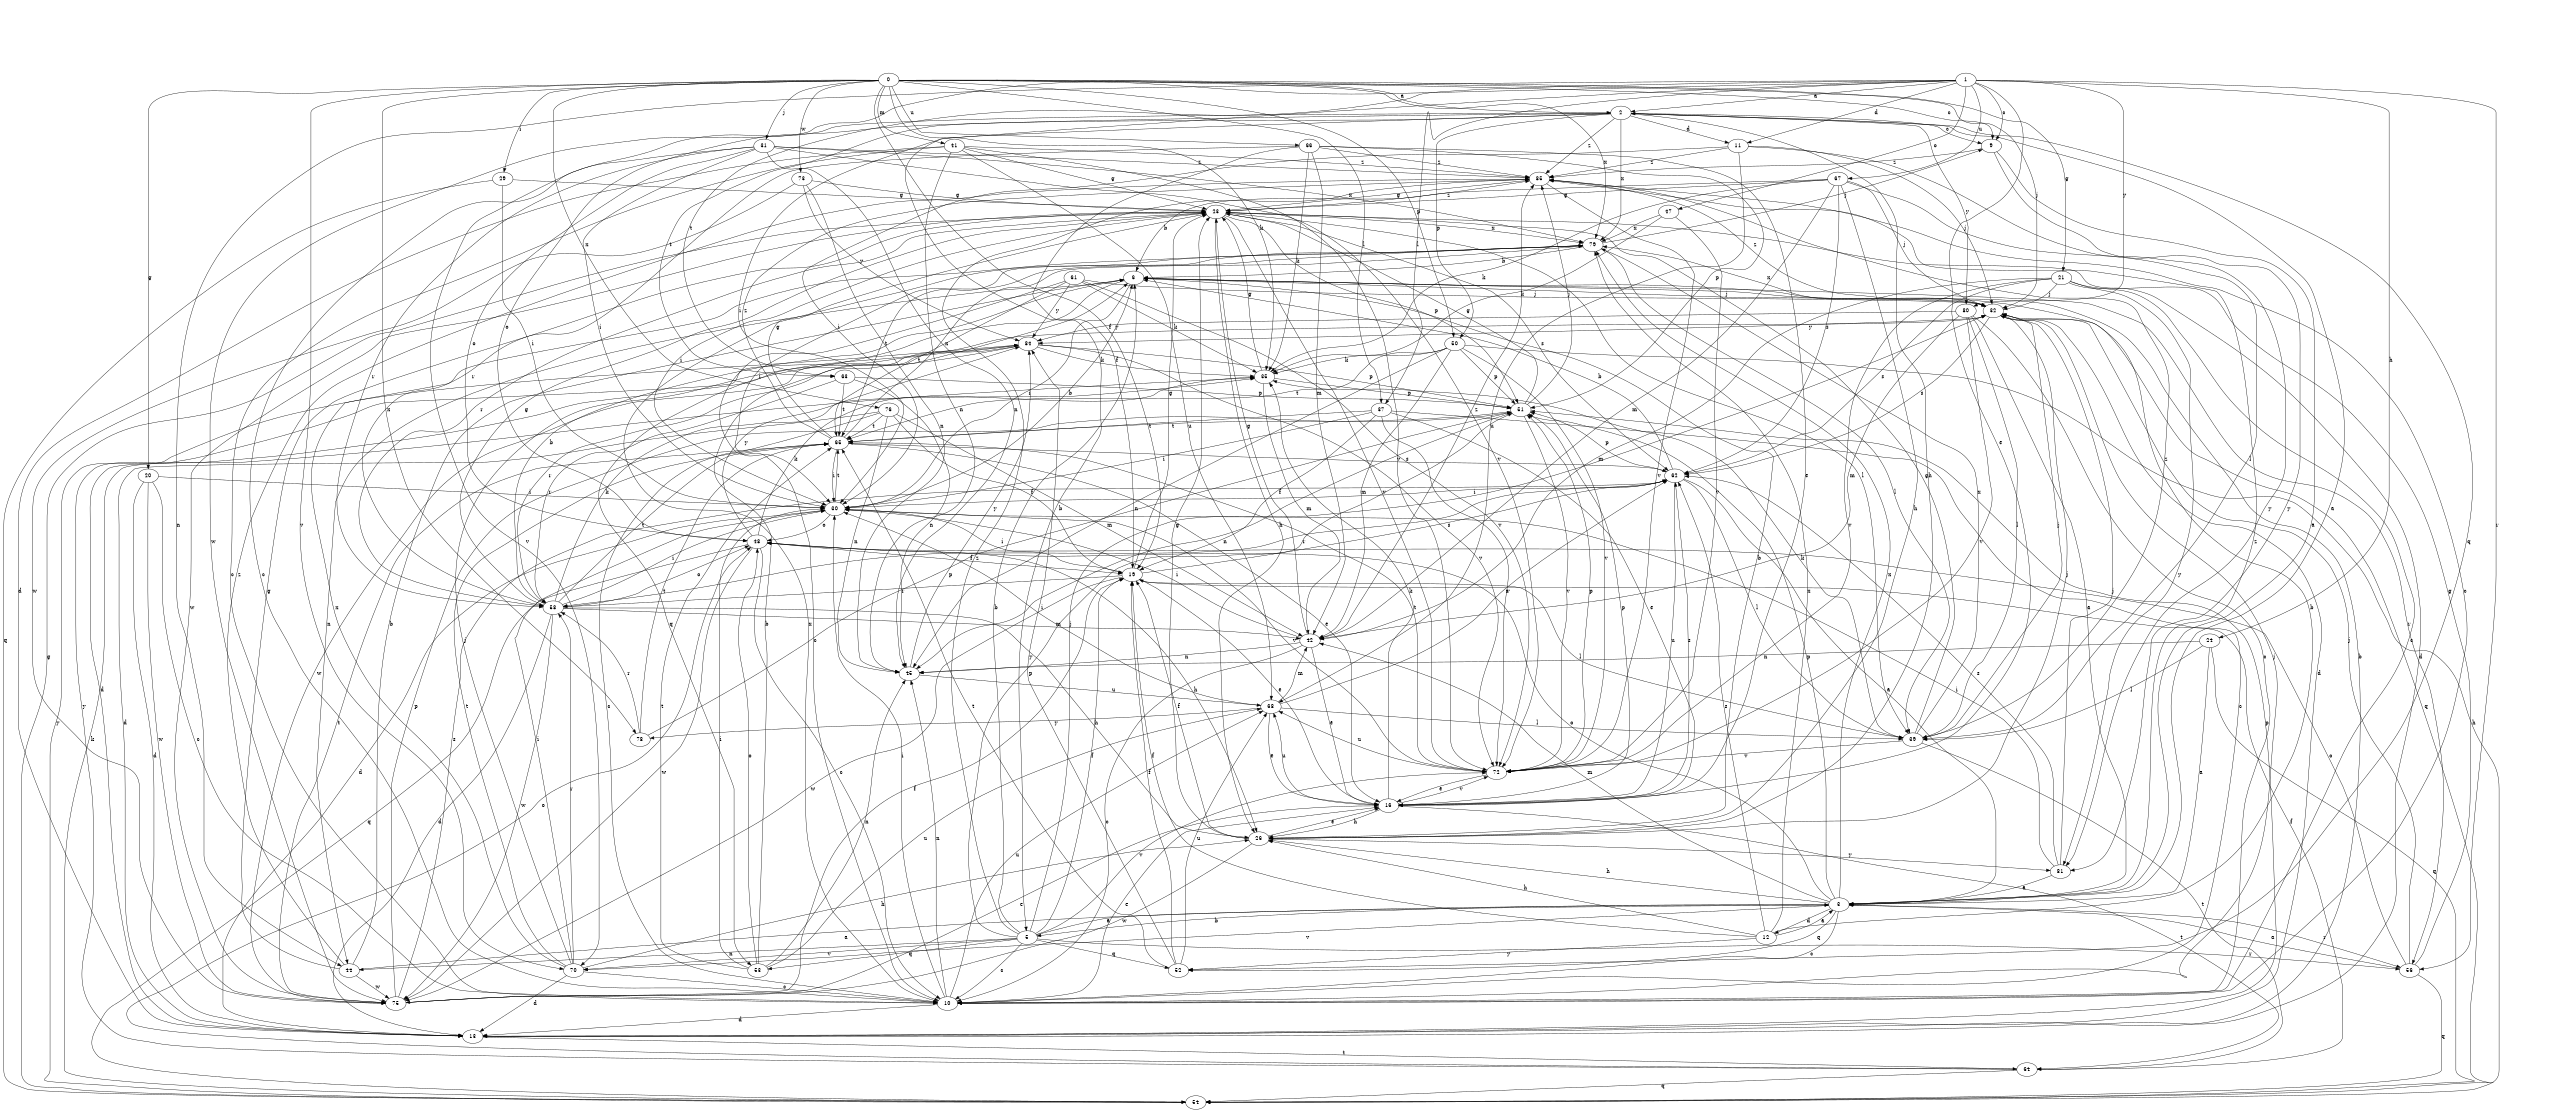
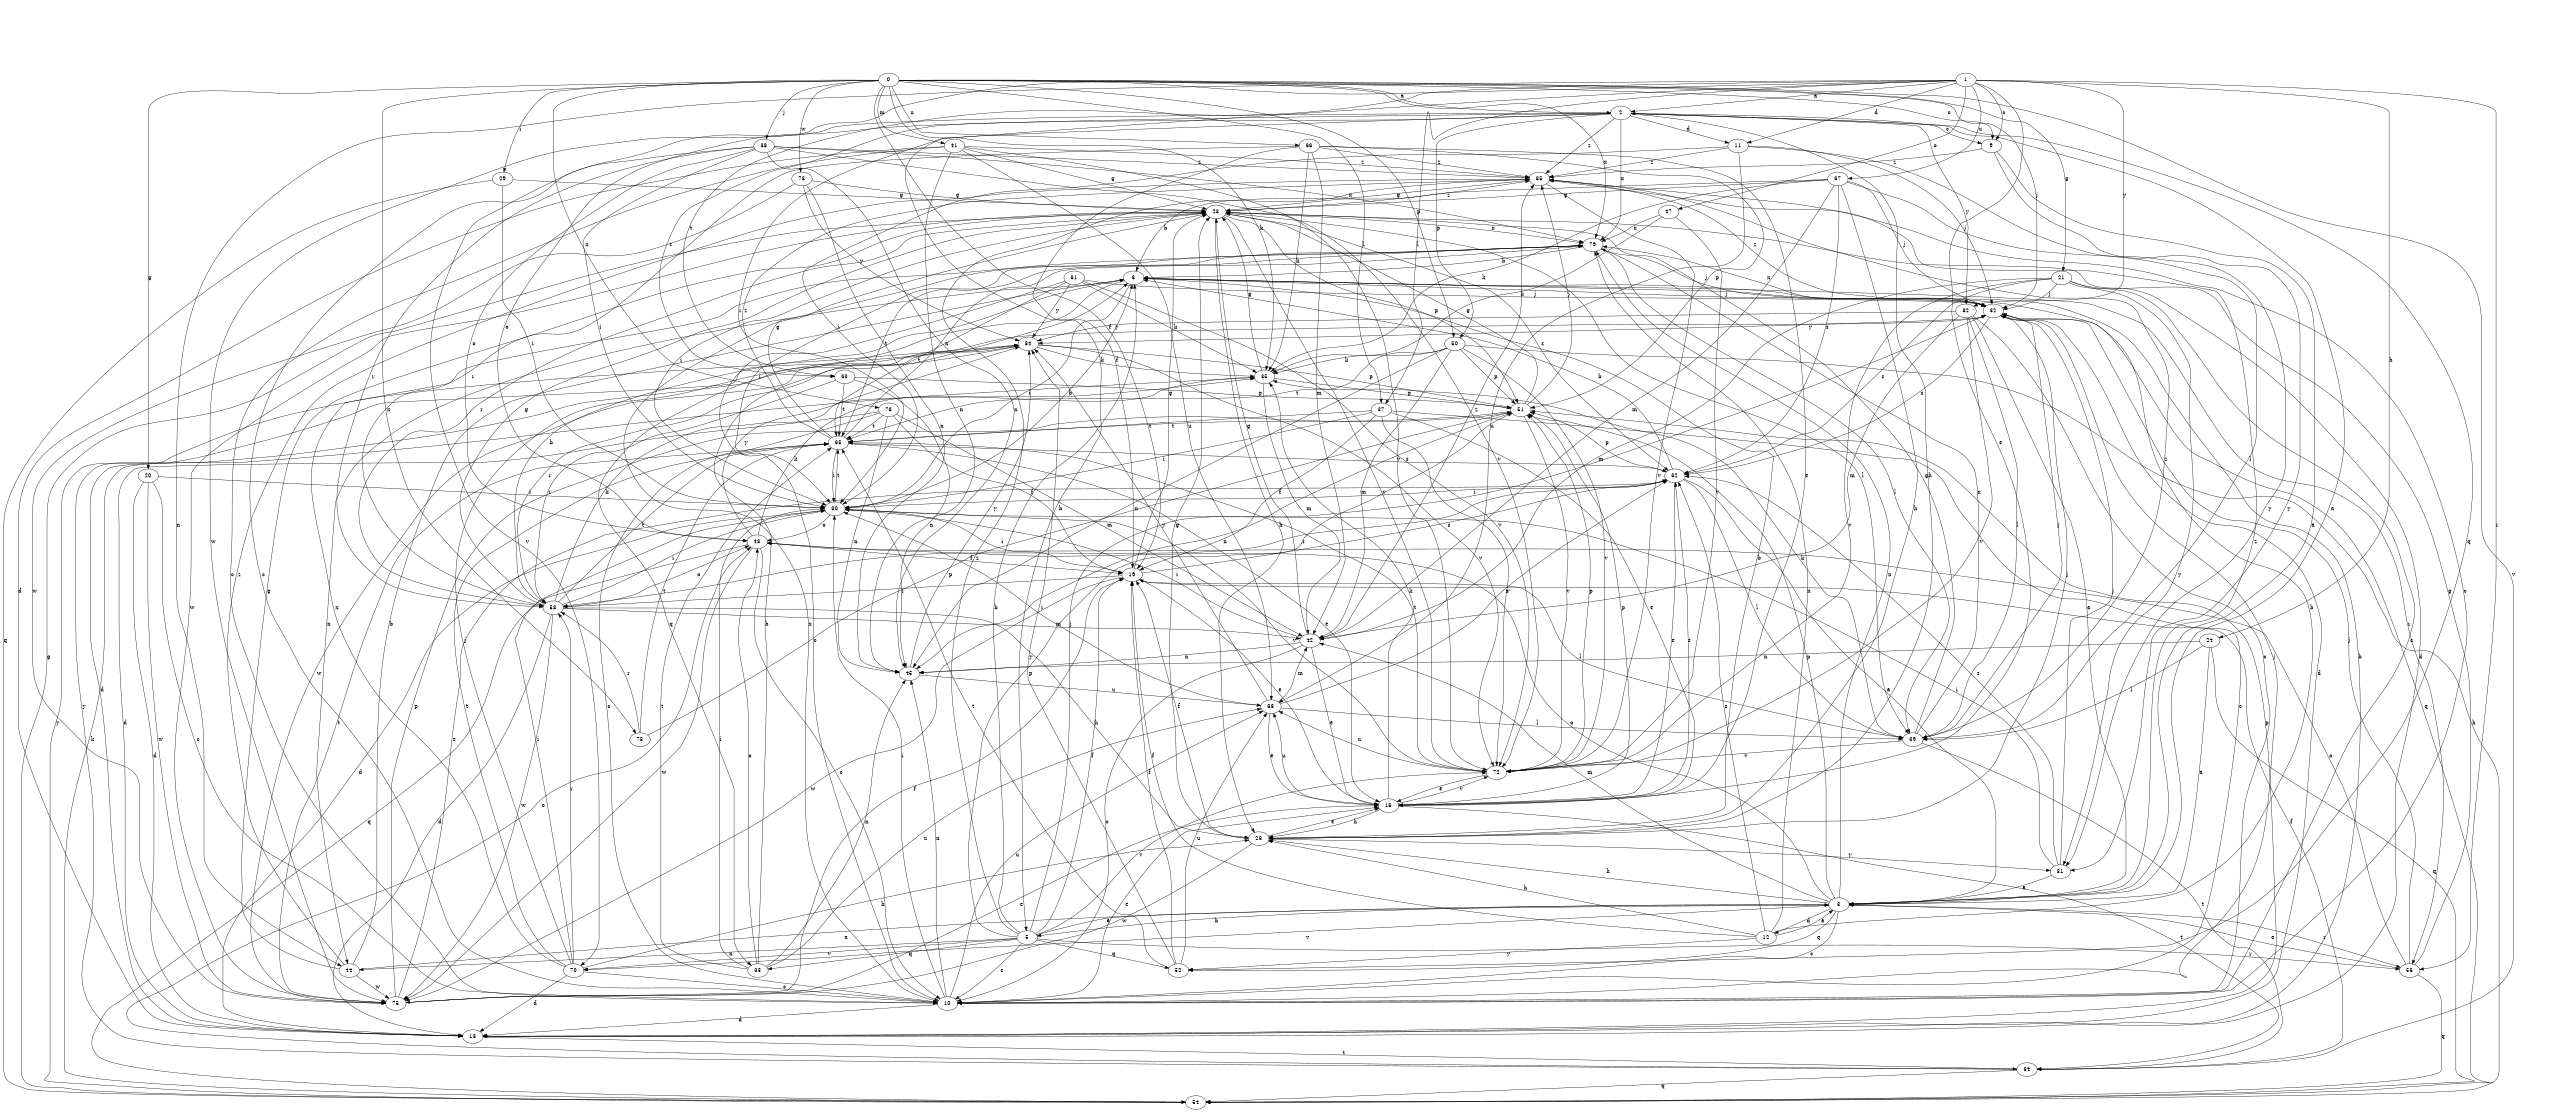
(764, 146) -> (764, 146)
(1812, 201) -> (1788, 297)
(1966, 311) -> (1966, 311)
(311, 313) -> (2280, 209)
(1062, 574) -> none
(1673, 641) -> (1673, 641)
(957, 723) -> (1164, 531)
(758, 971) -> (758, 971)
